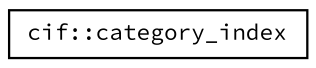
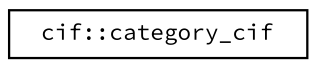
(158, 34) -> (158, 34)
